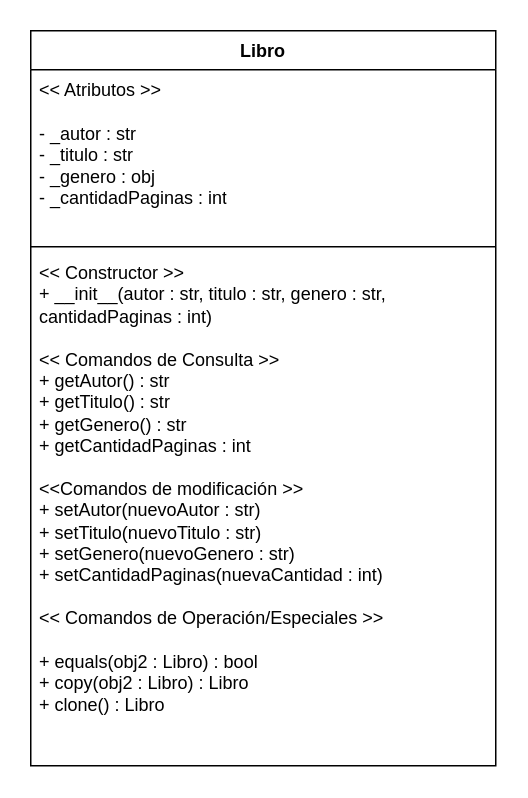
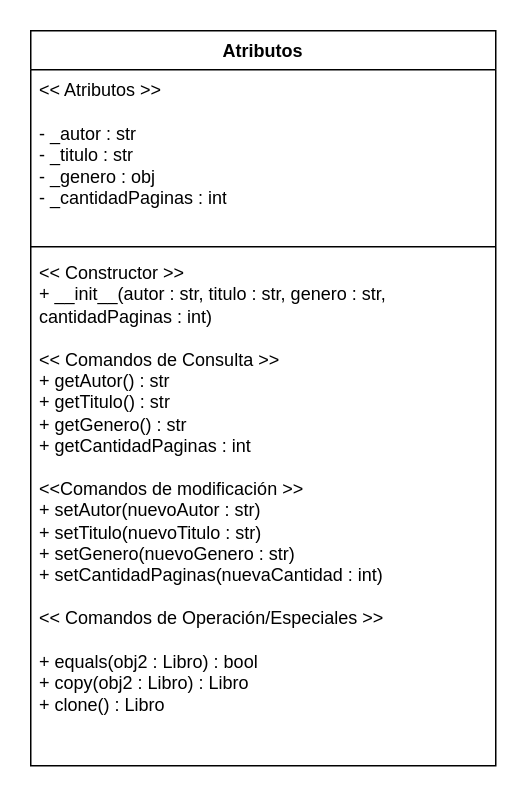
(263, 52) -> (263, 52)
